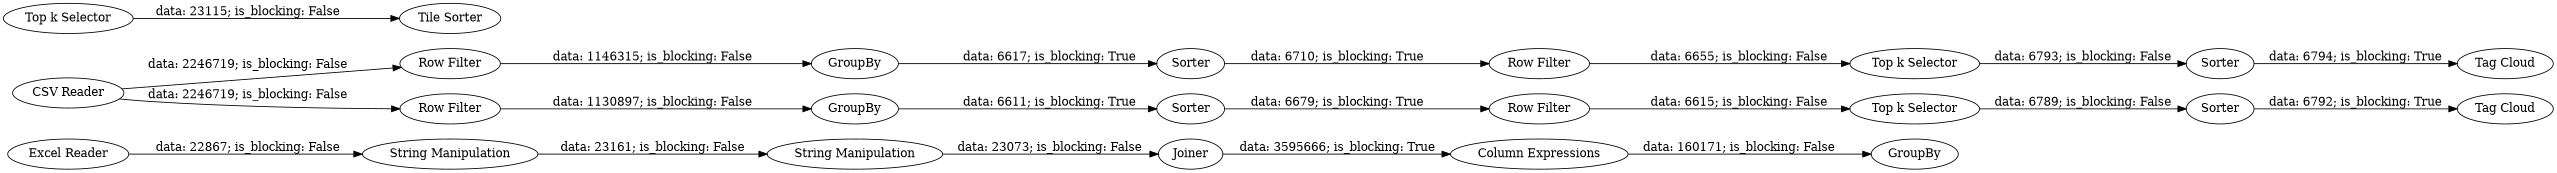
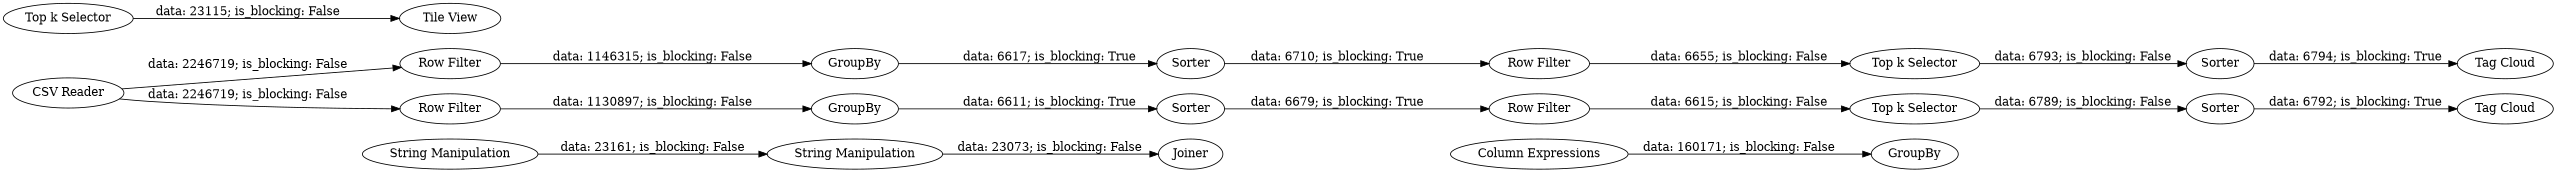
(450, 18) -> (450, 18)
(68, 154) -> none
(1332, 154) -> none
